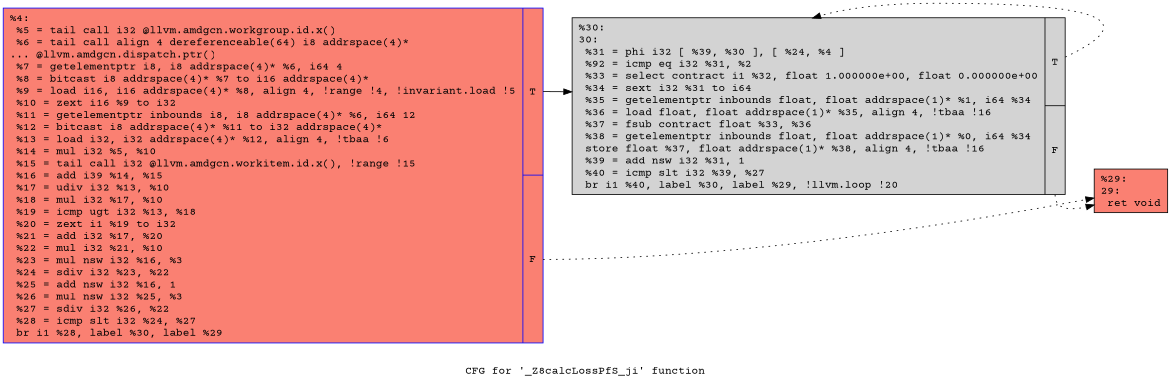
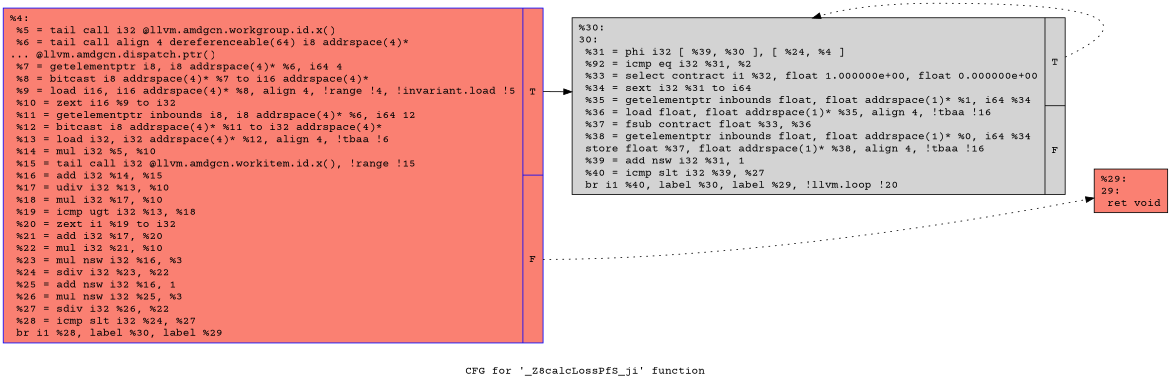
(86, 175) -> (86, 175)
(1067, 208) -> none
